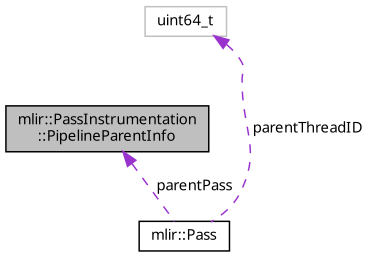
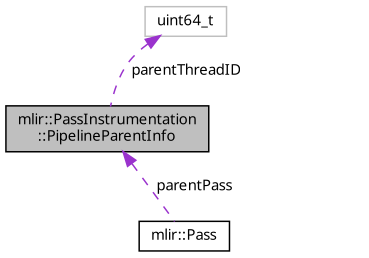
(249, 137) -> (123, 71)
